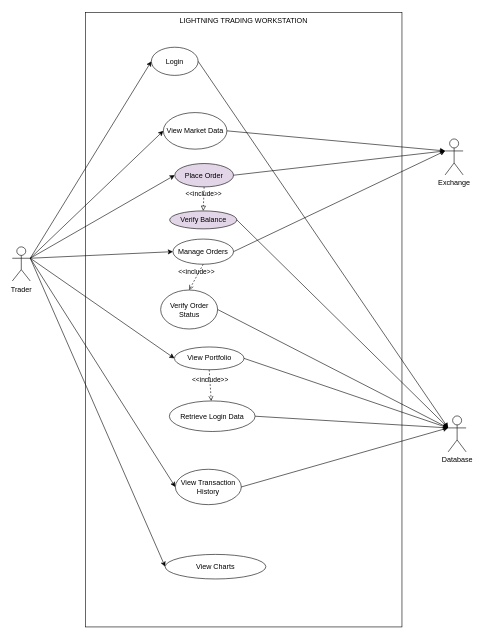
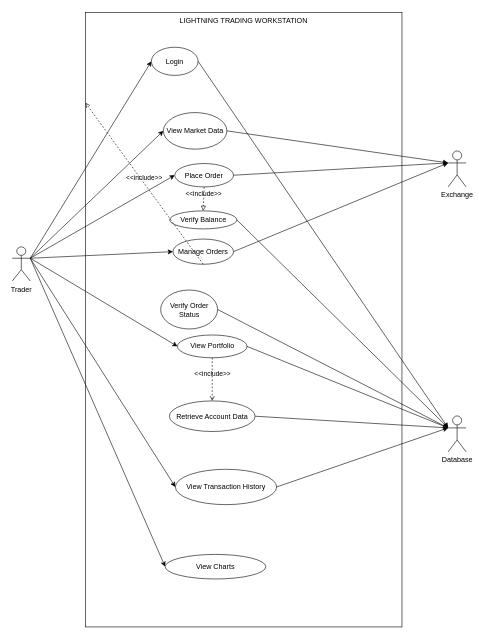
(455, 157) -> (458, 169)
(204, 175) -> (204, 175)
(203, 220) -> (203, 220)
(197, 276) -> (127, 159)
(209, 359) -> (212, 347)
(212, 417) -> (212, 417)
(209, 487) -> (226, 487)
